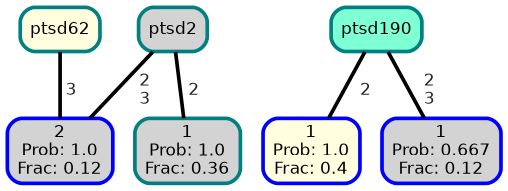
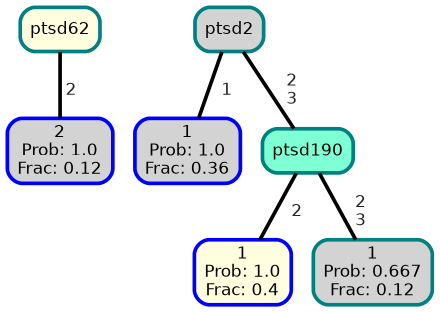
(121, 85) -> (269, 90)
(69, 90) -> (69, 90)
(191, 90) -> (224, 90)
(188, 151) -> (188, 151)
(441, 151) -> (373, 272)
